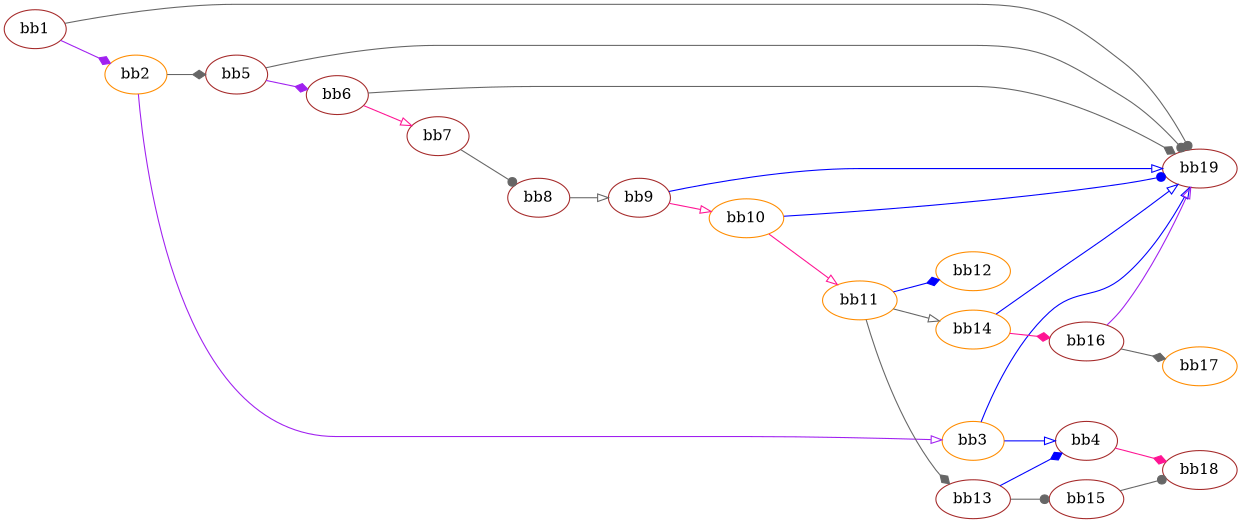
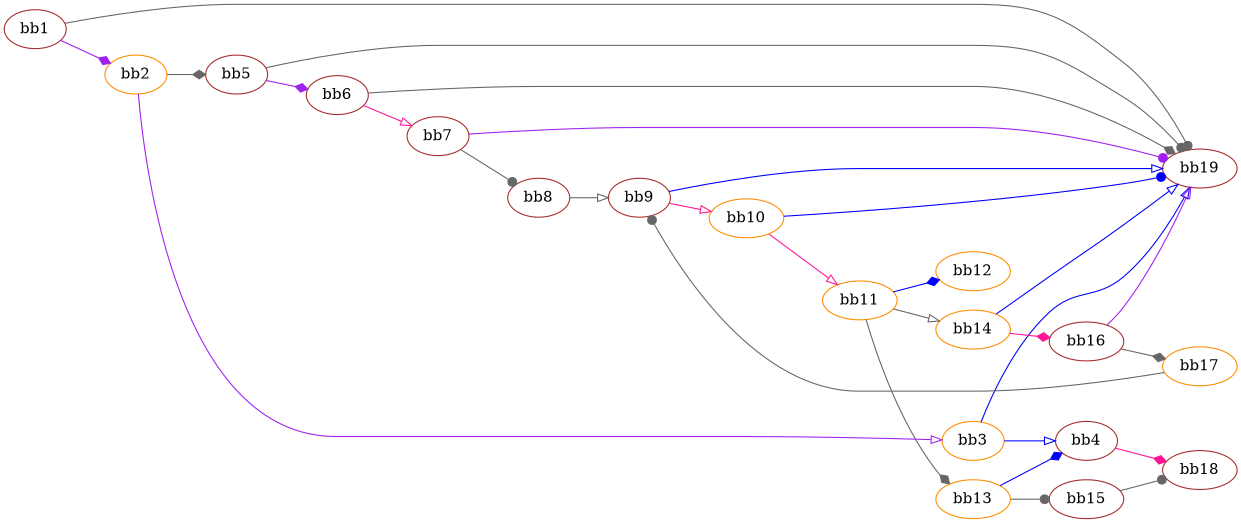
none -> (815, 128)
none -> (874, 391)
(973, 499) -> (973, 499)
